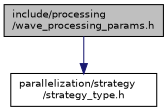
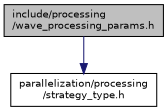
(84, 90) -> (84, 90)
